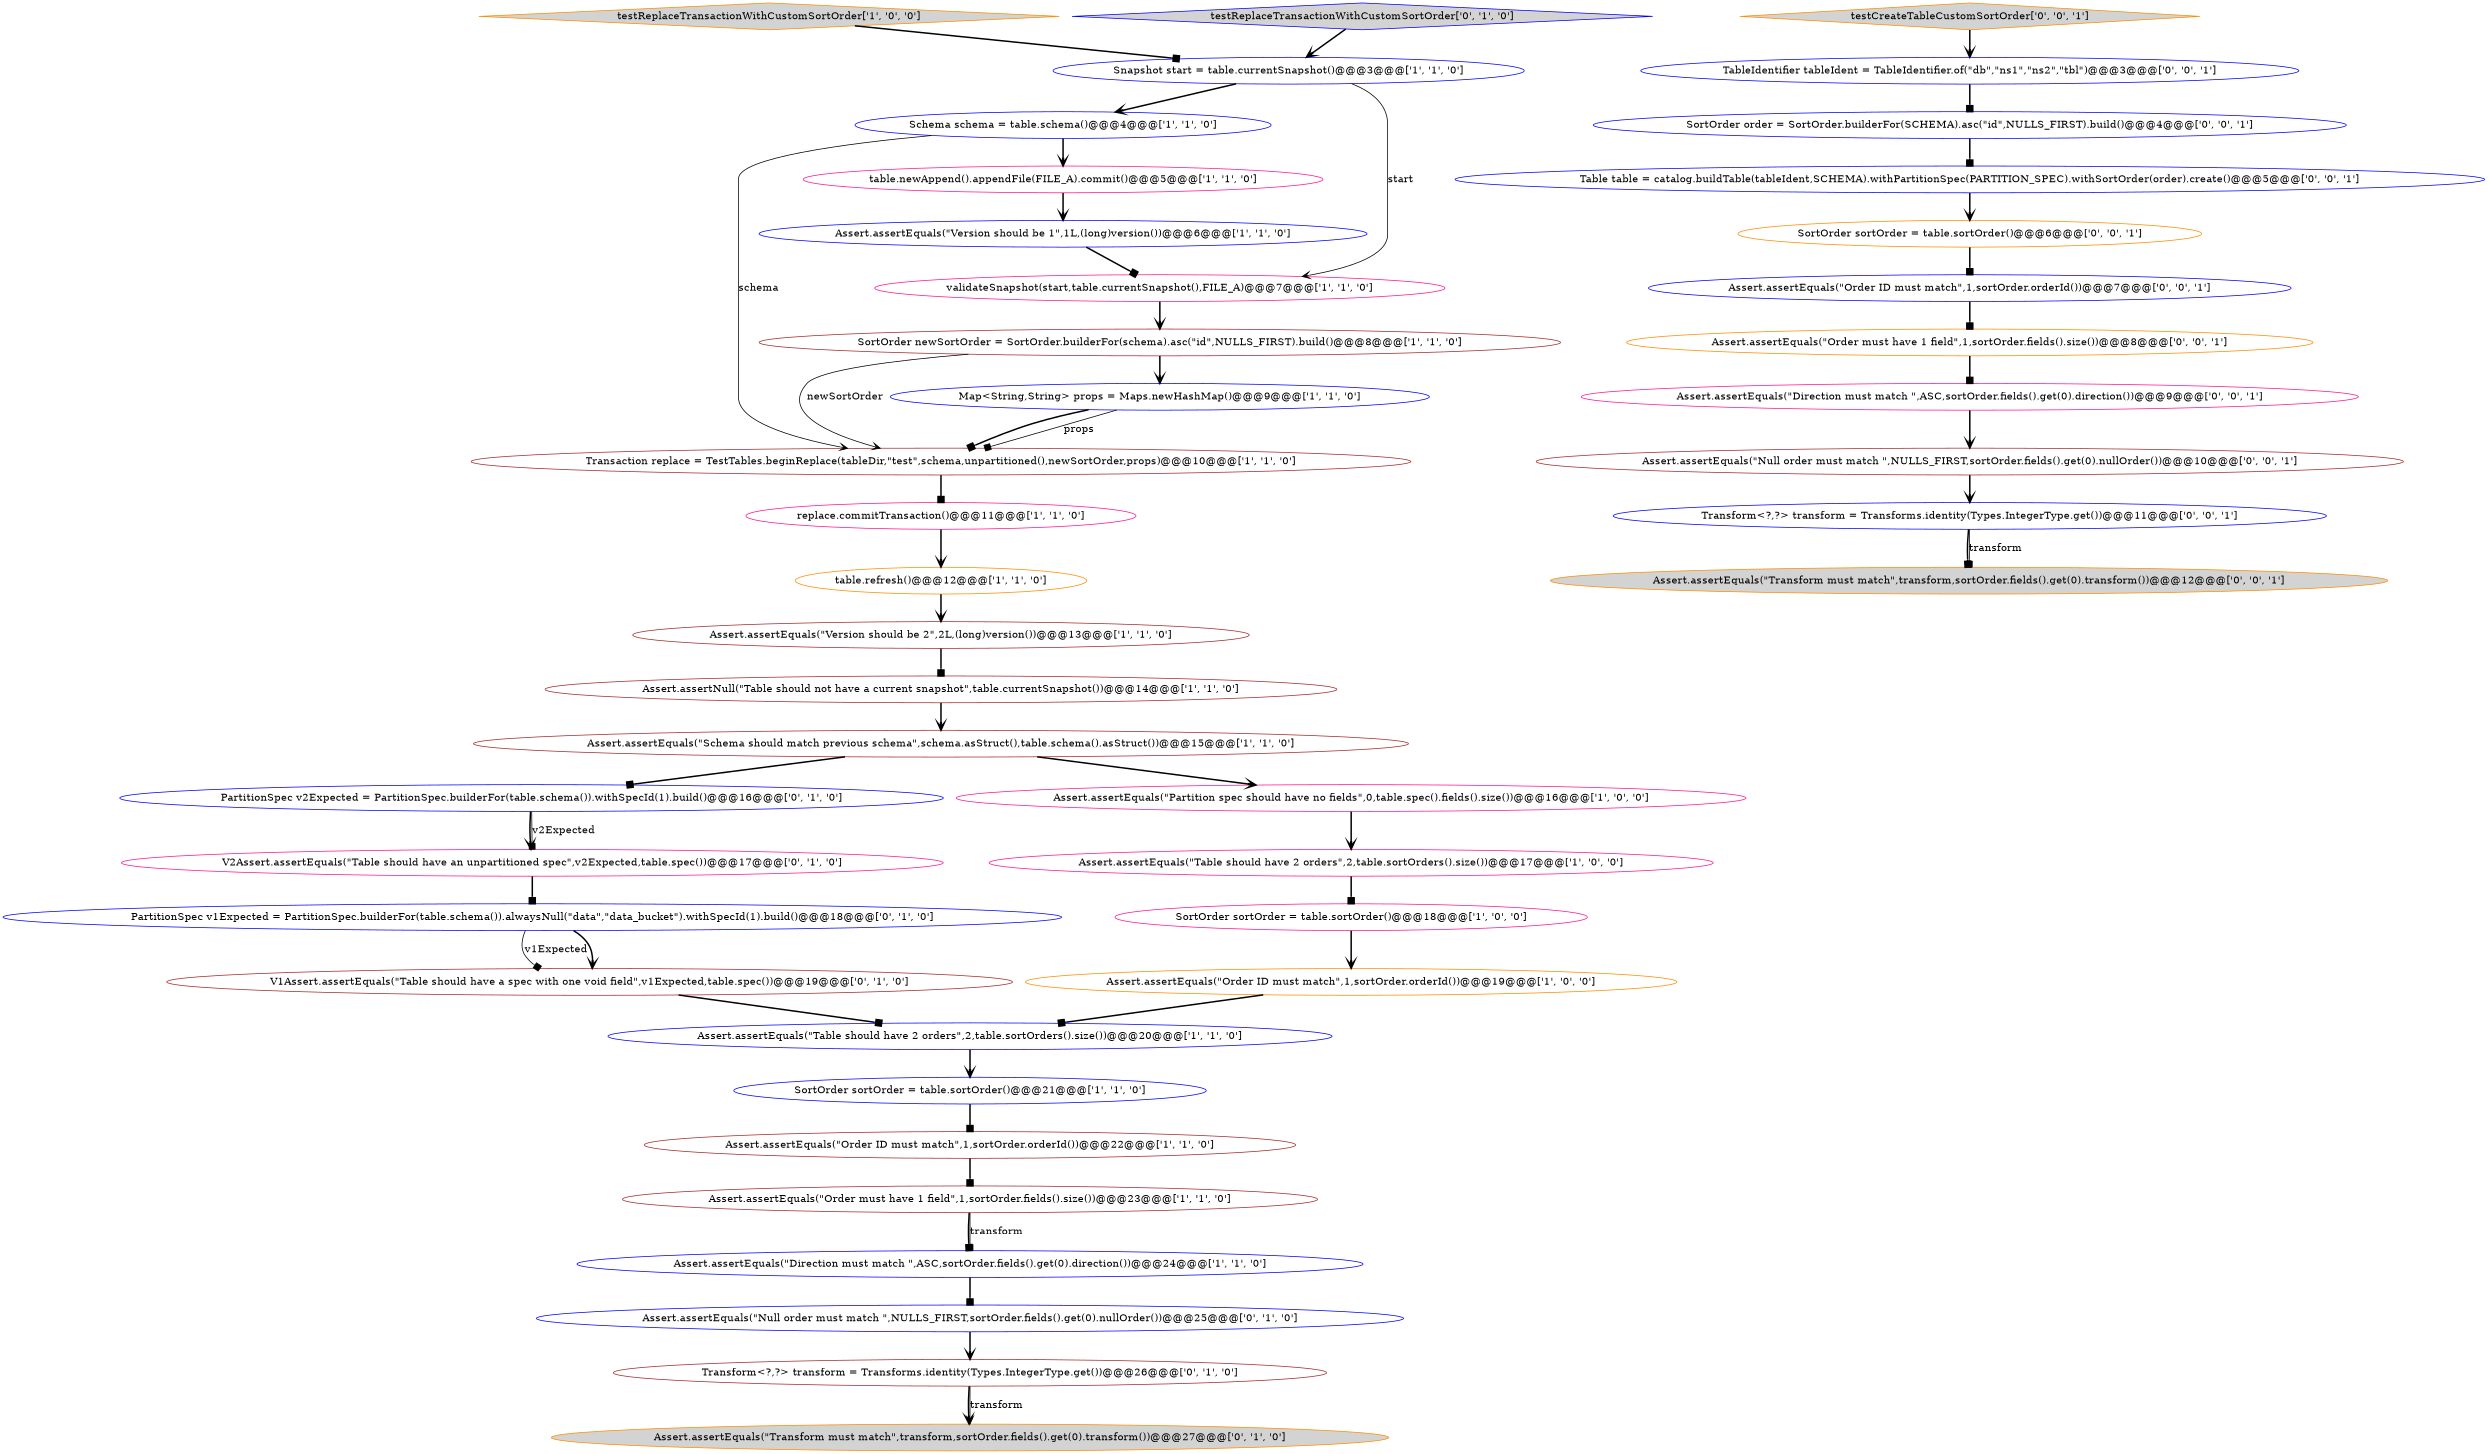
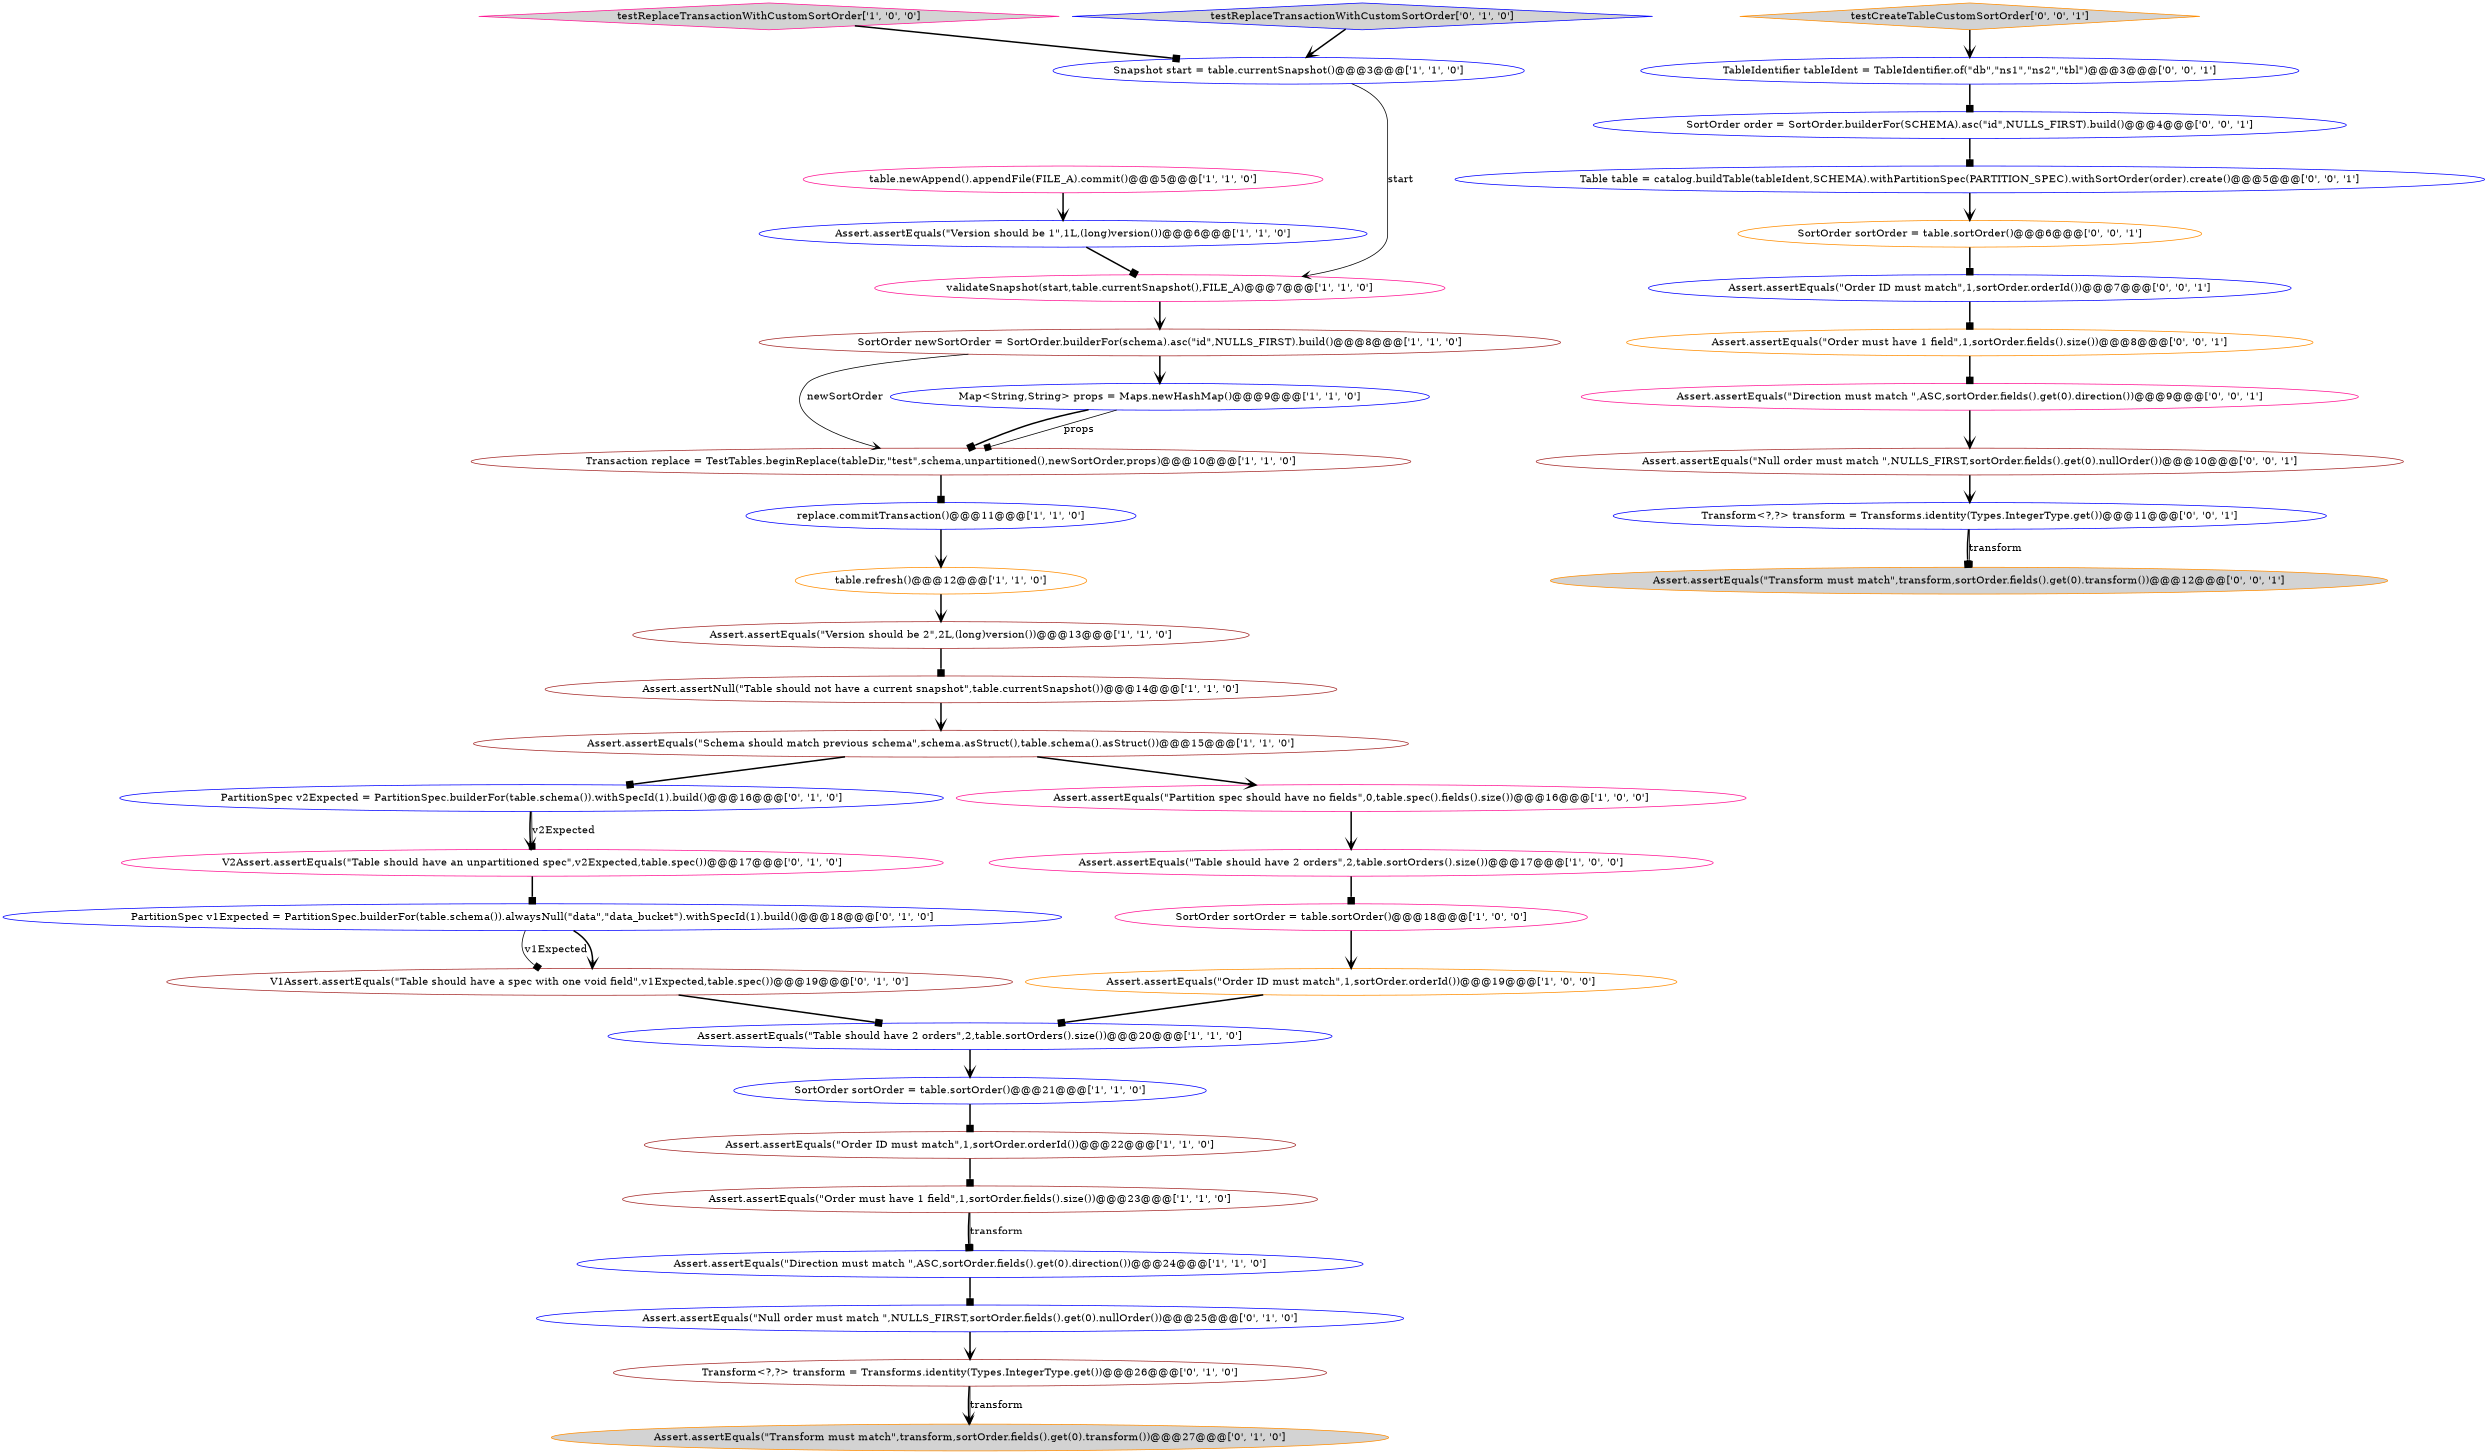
(769, 16) -> (769, 16)
(1063, 125) -> none
(941, 516) -> (941, 516)
